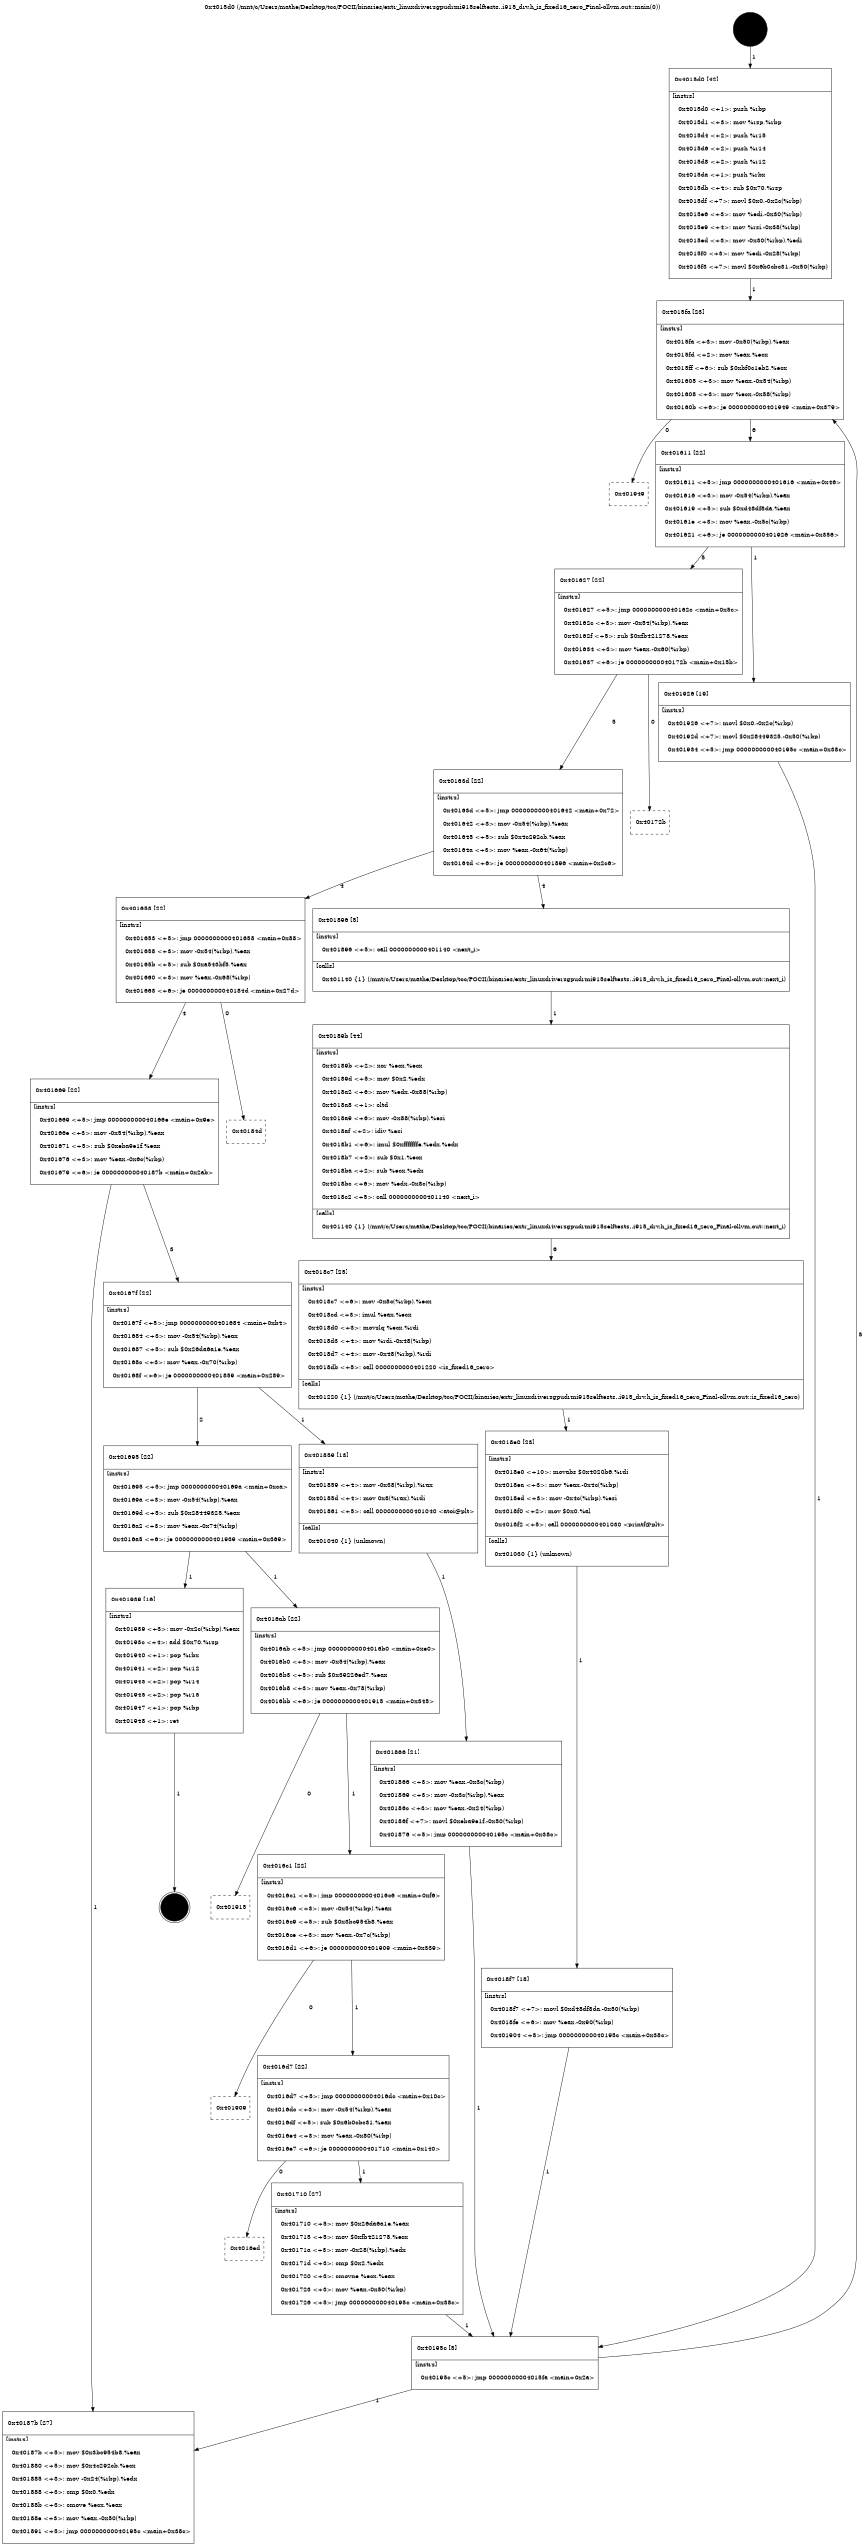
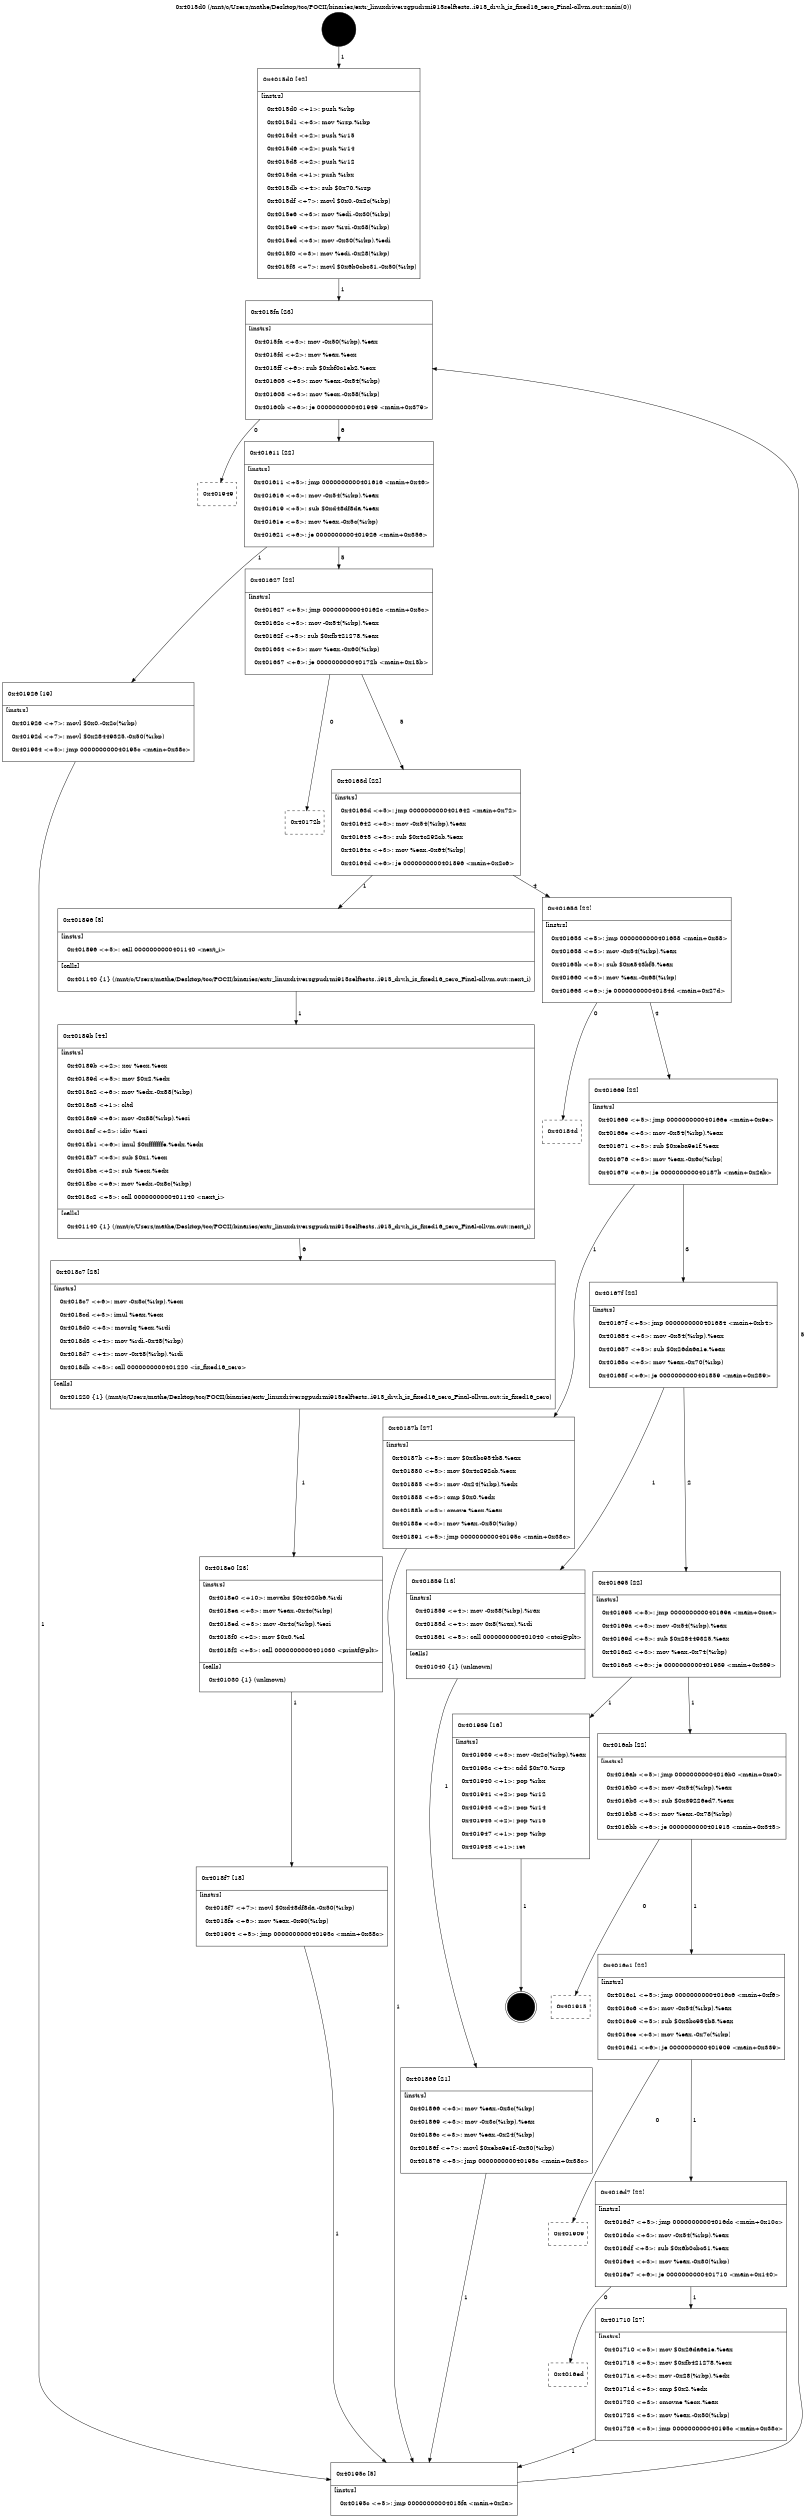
(543, 886) -> (364, 886)
(305, 2419) -> (394, 2003)
